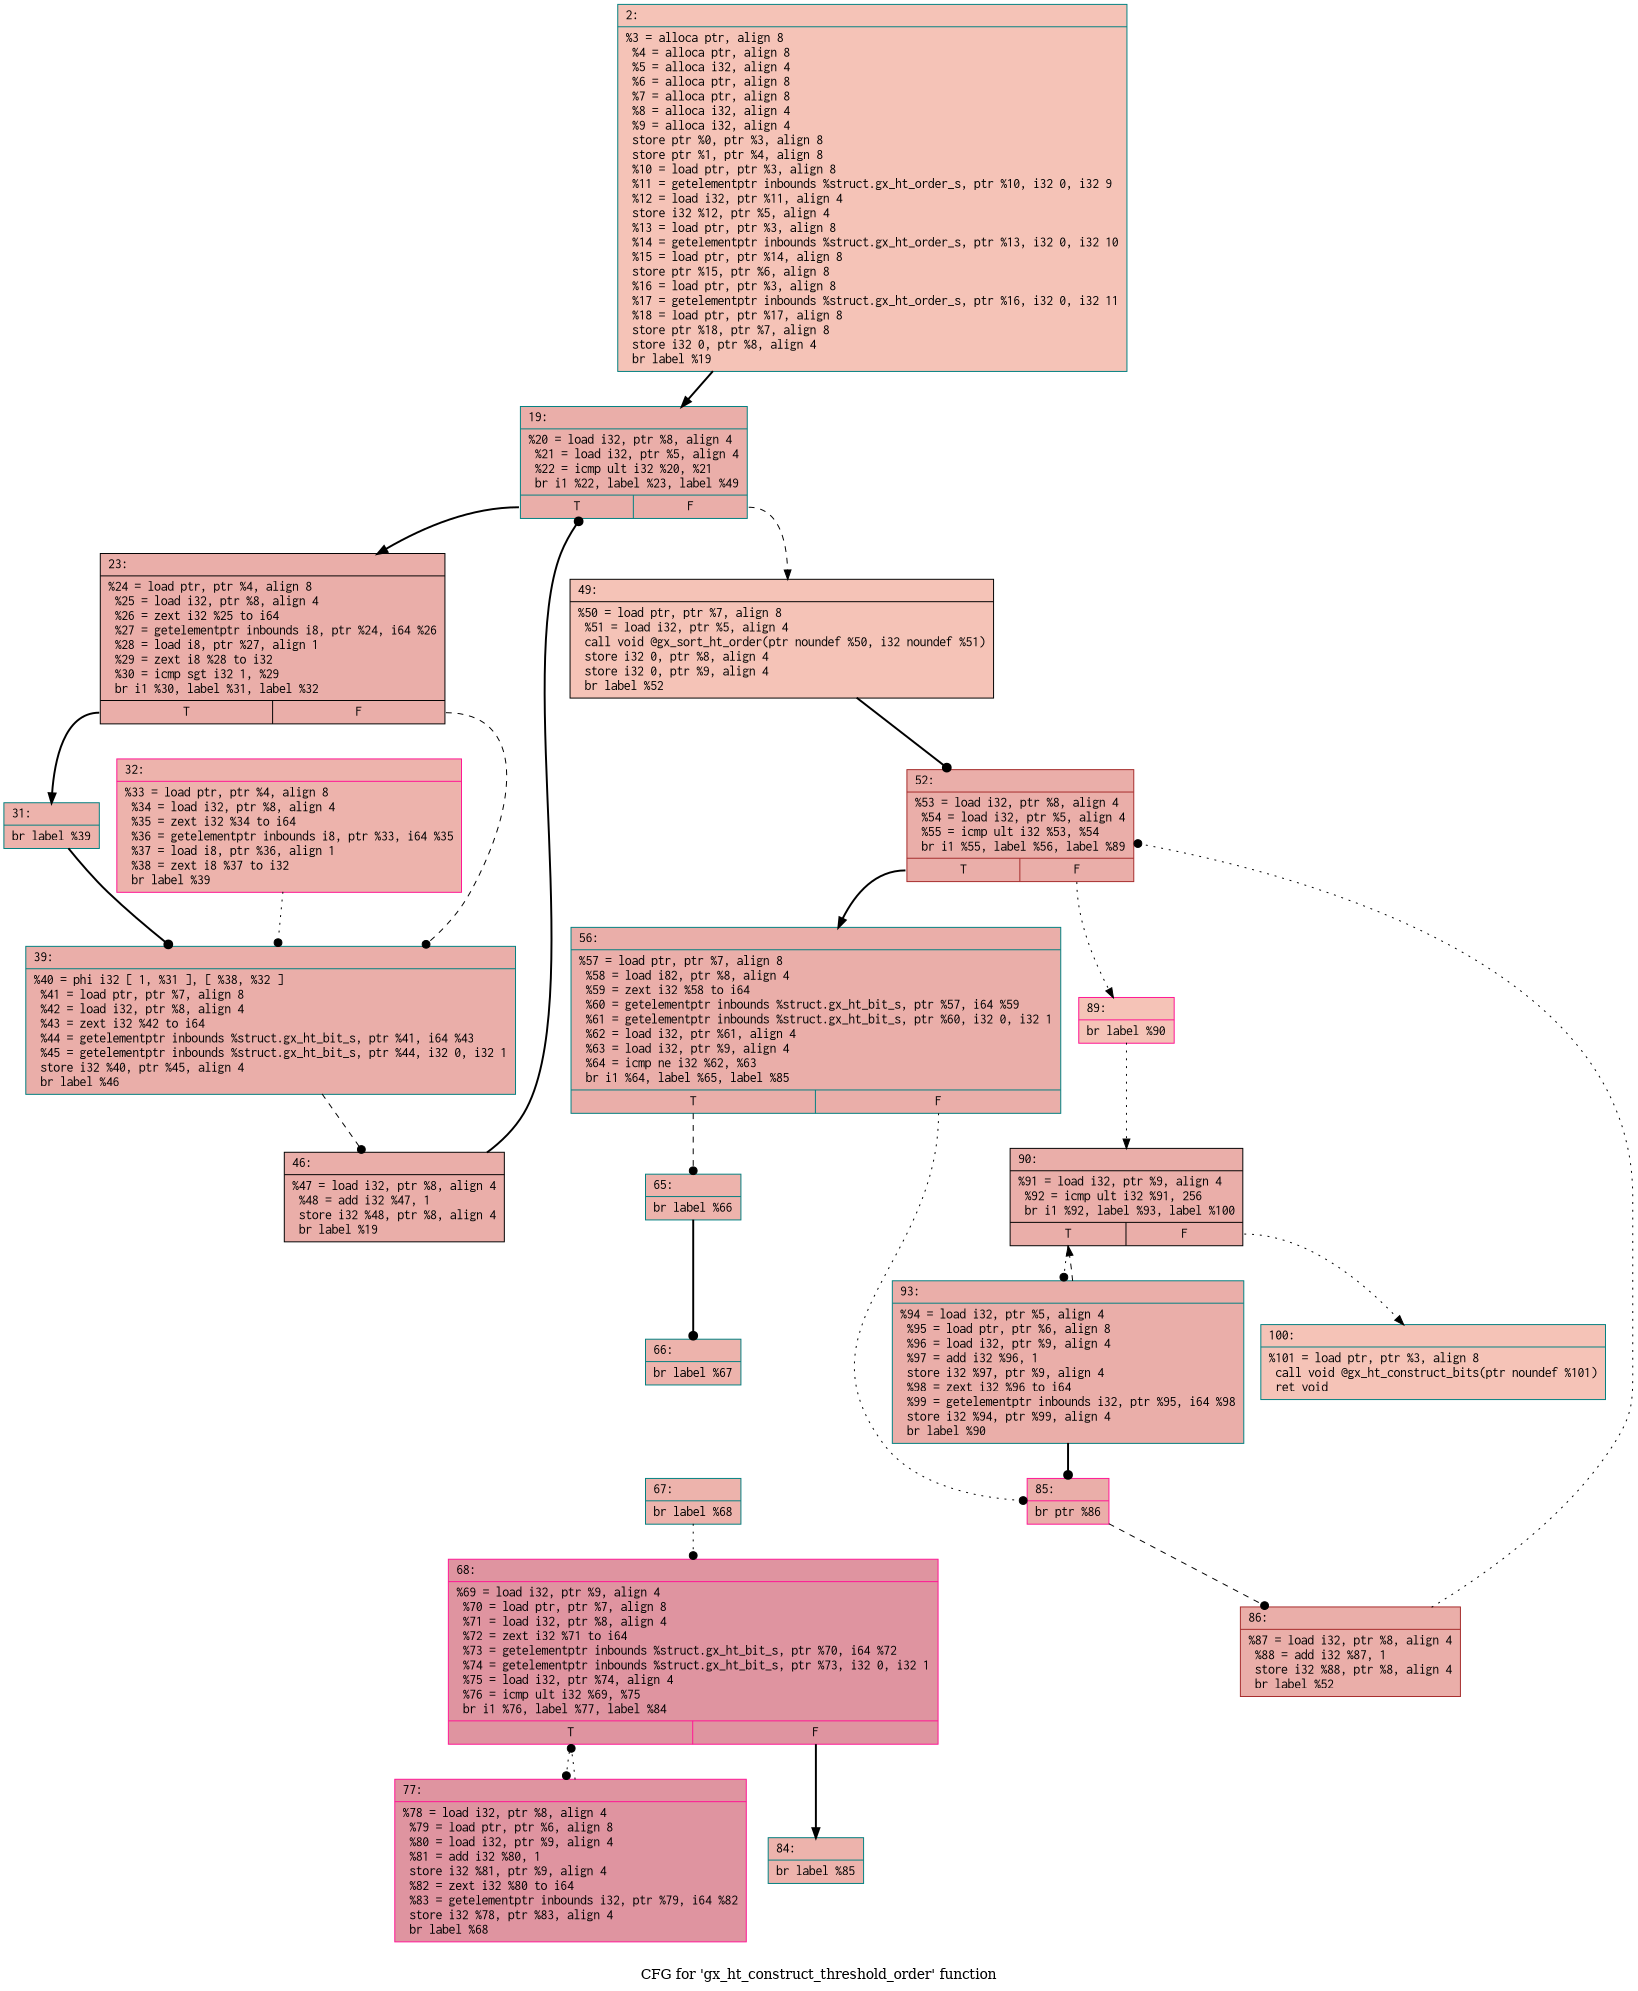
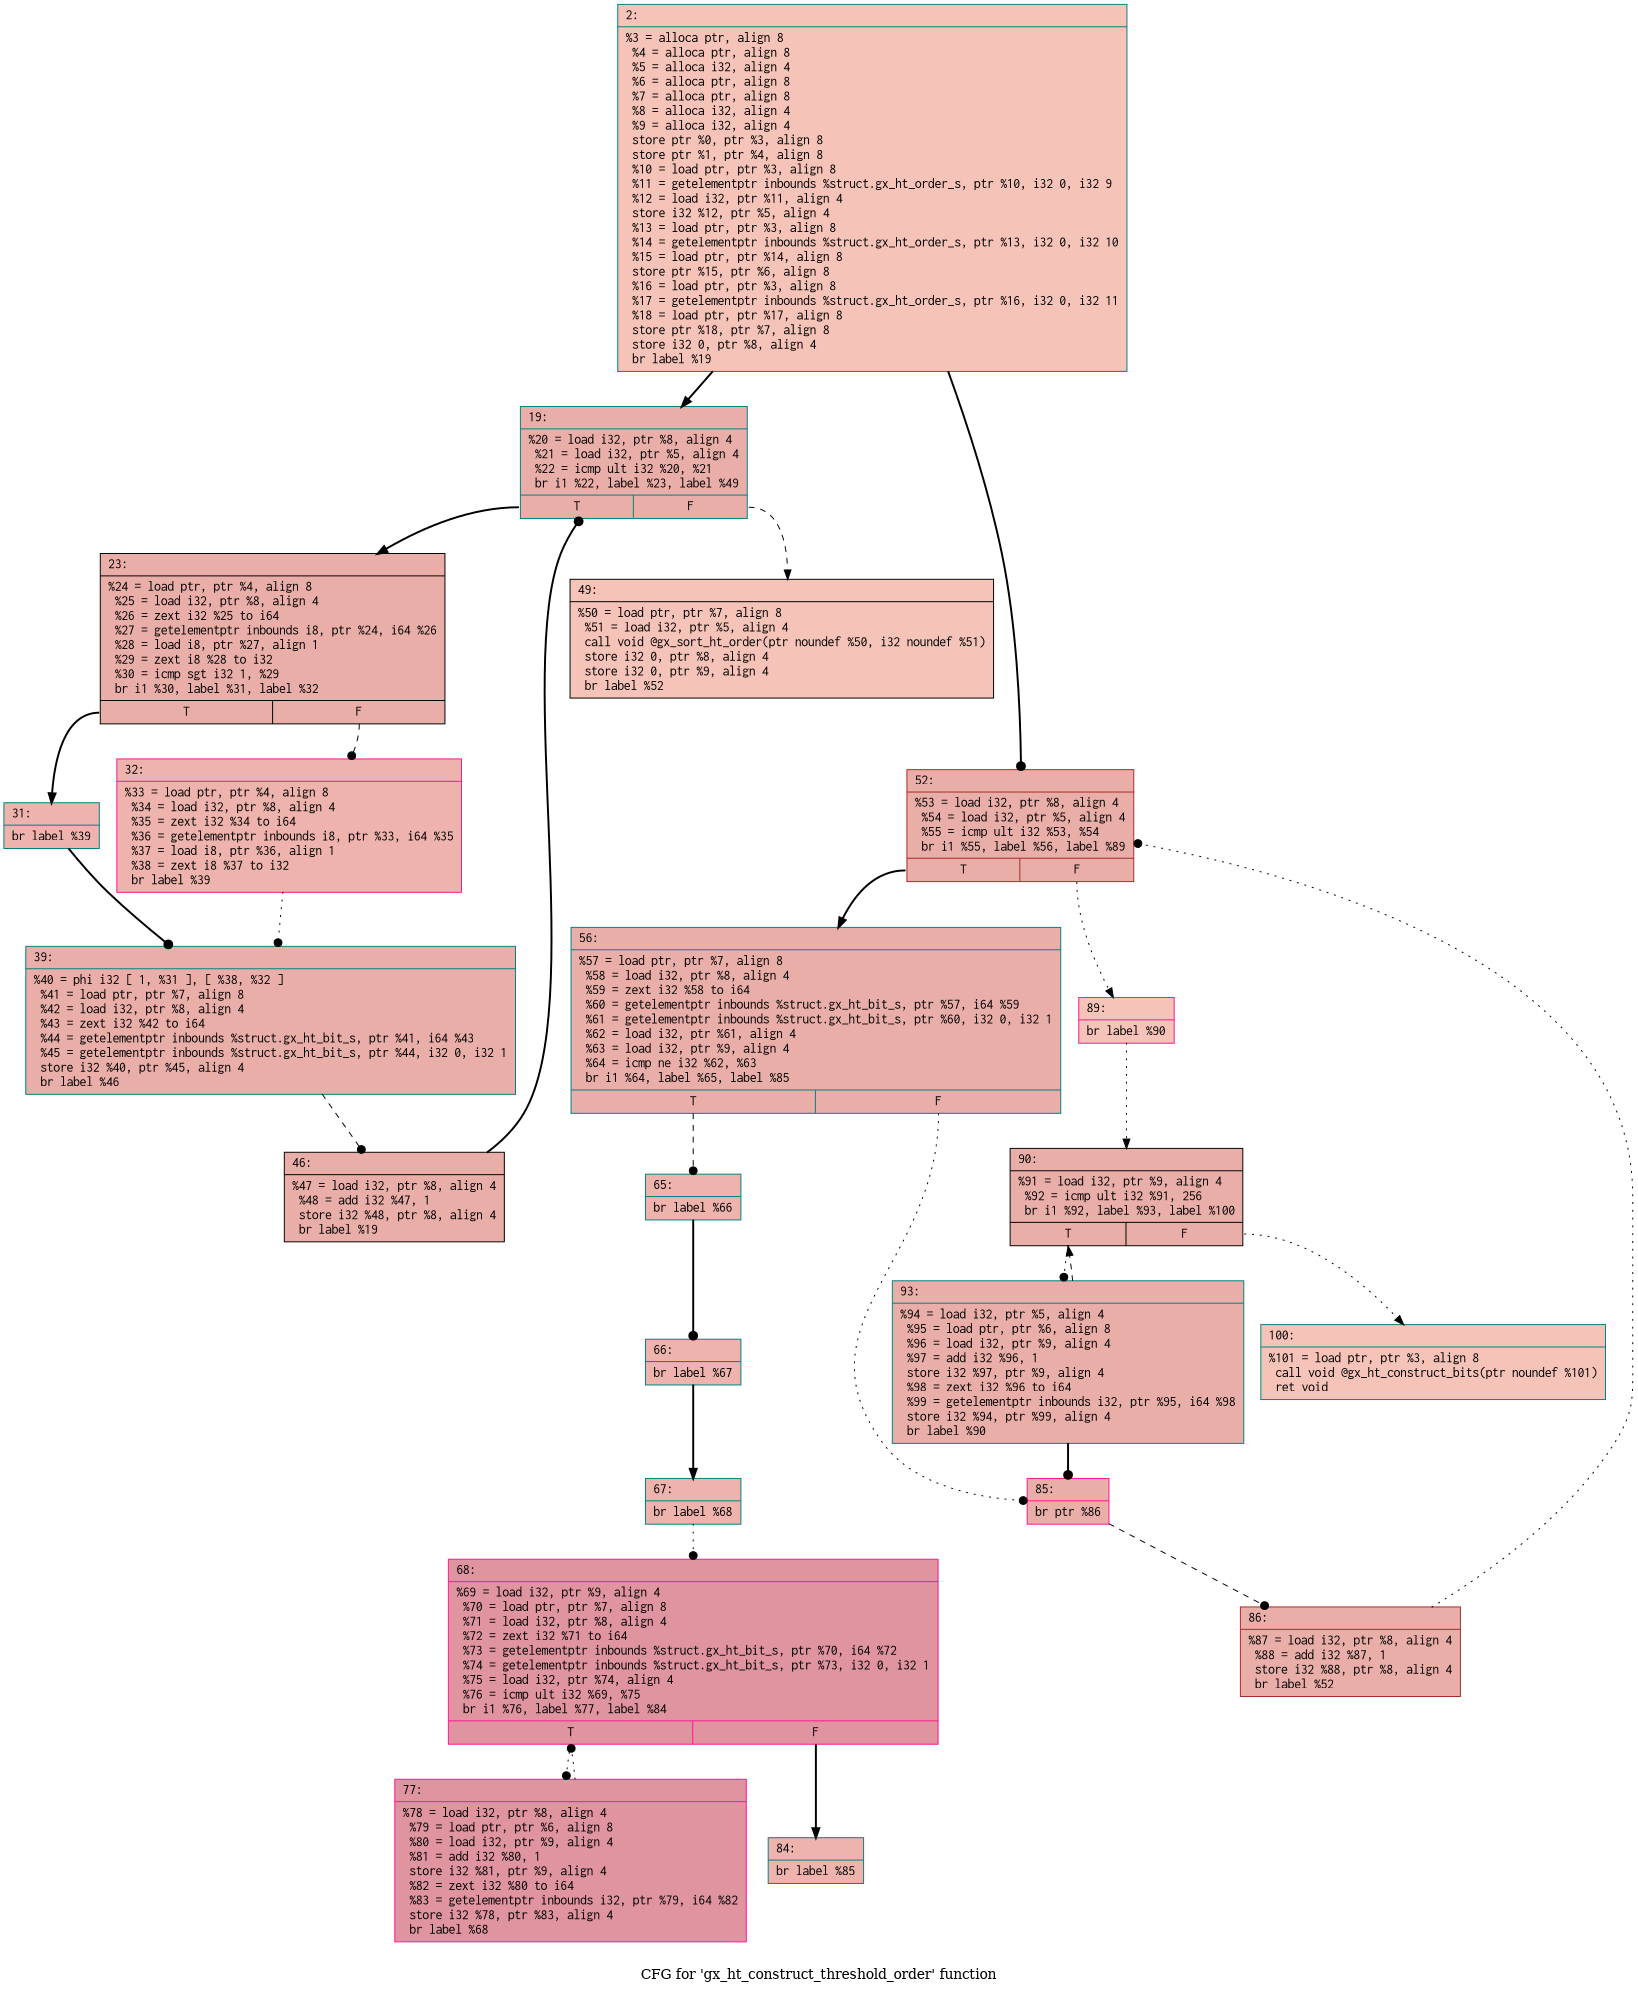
(900, 731) -> (1004, 563)
(500, 819) -> (358, 738)
(684, 976) -> (684, 976)
none -> (693, 1427)
